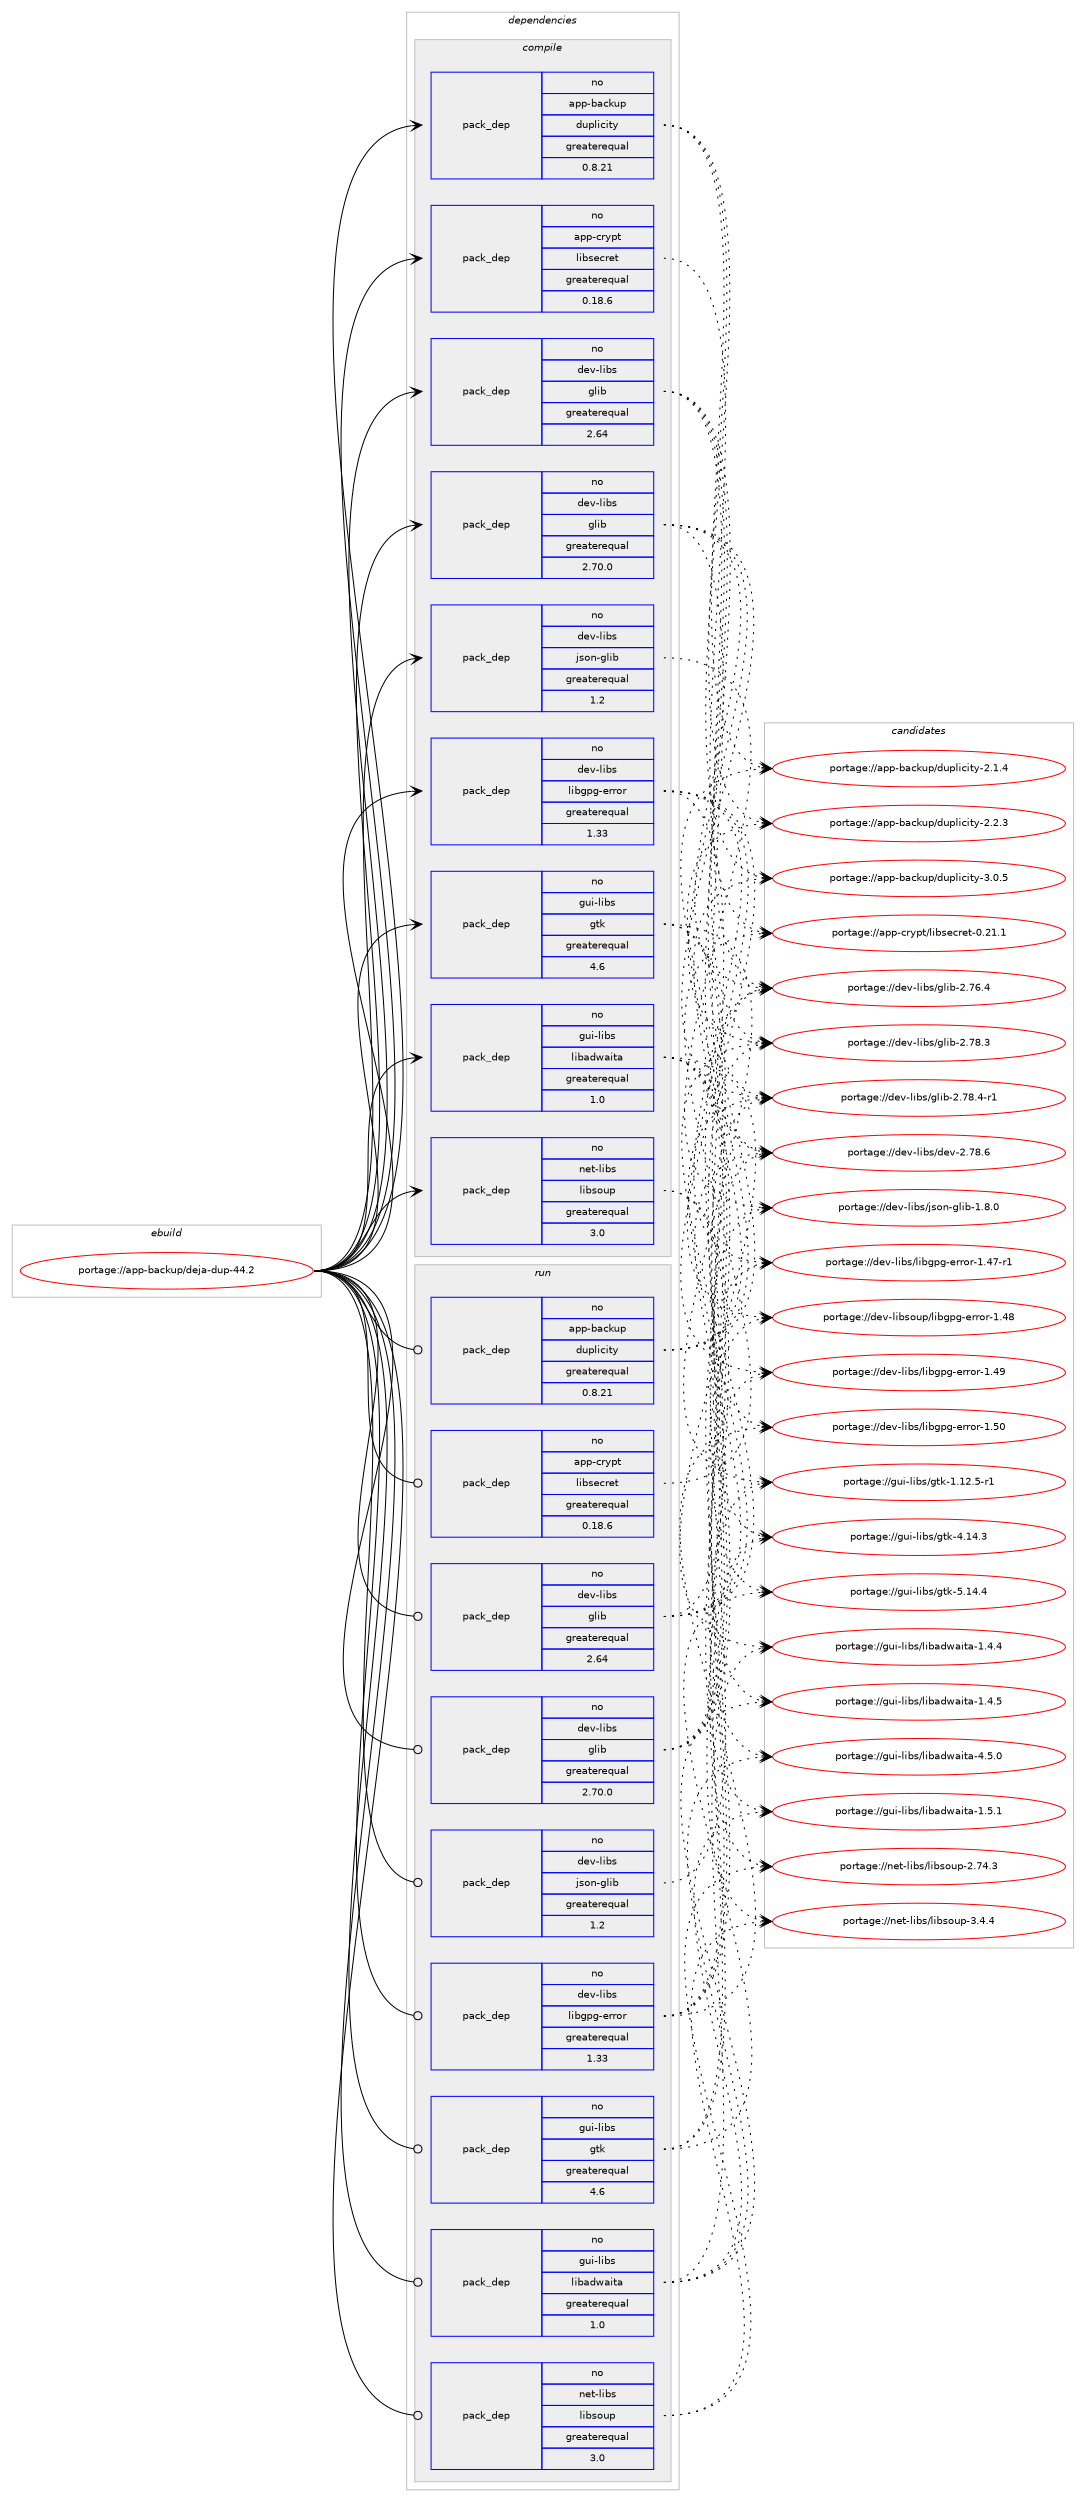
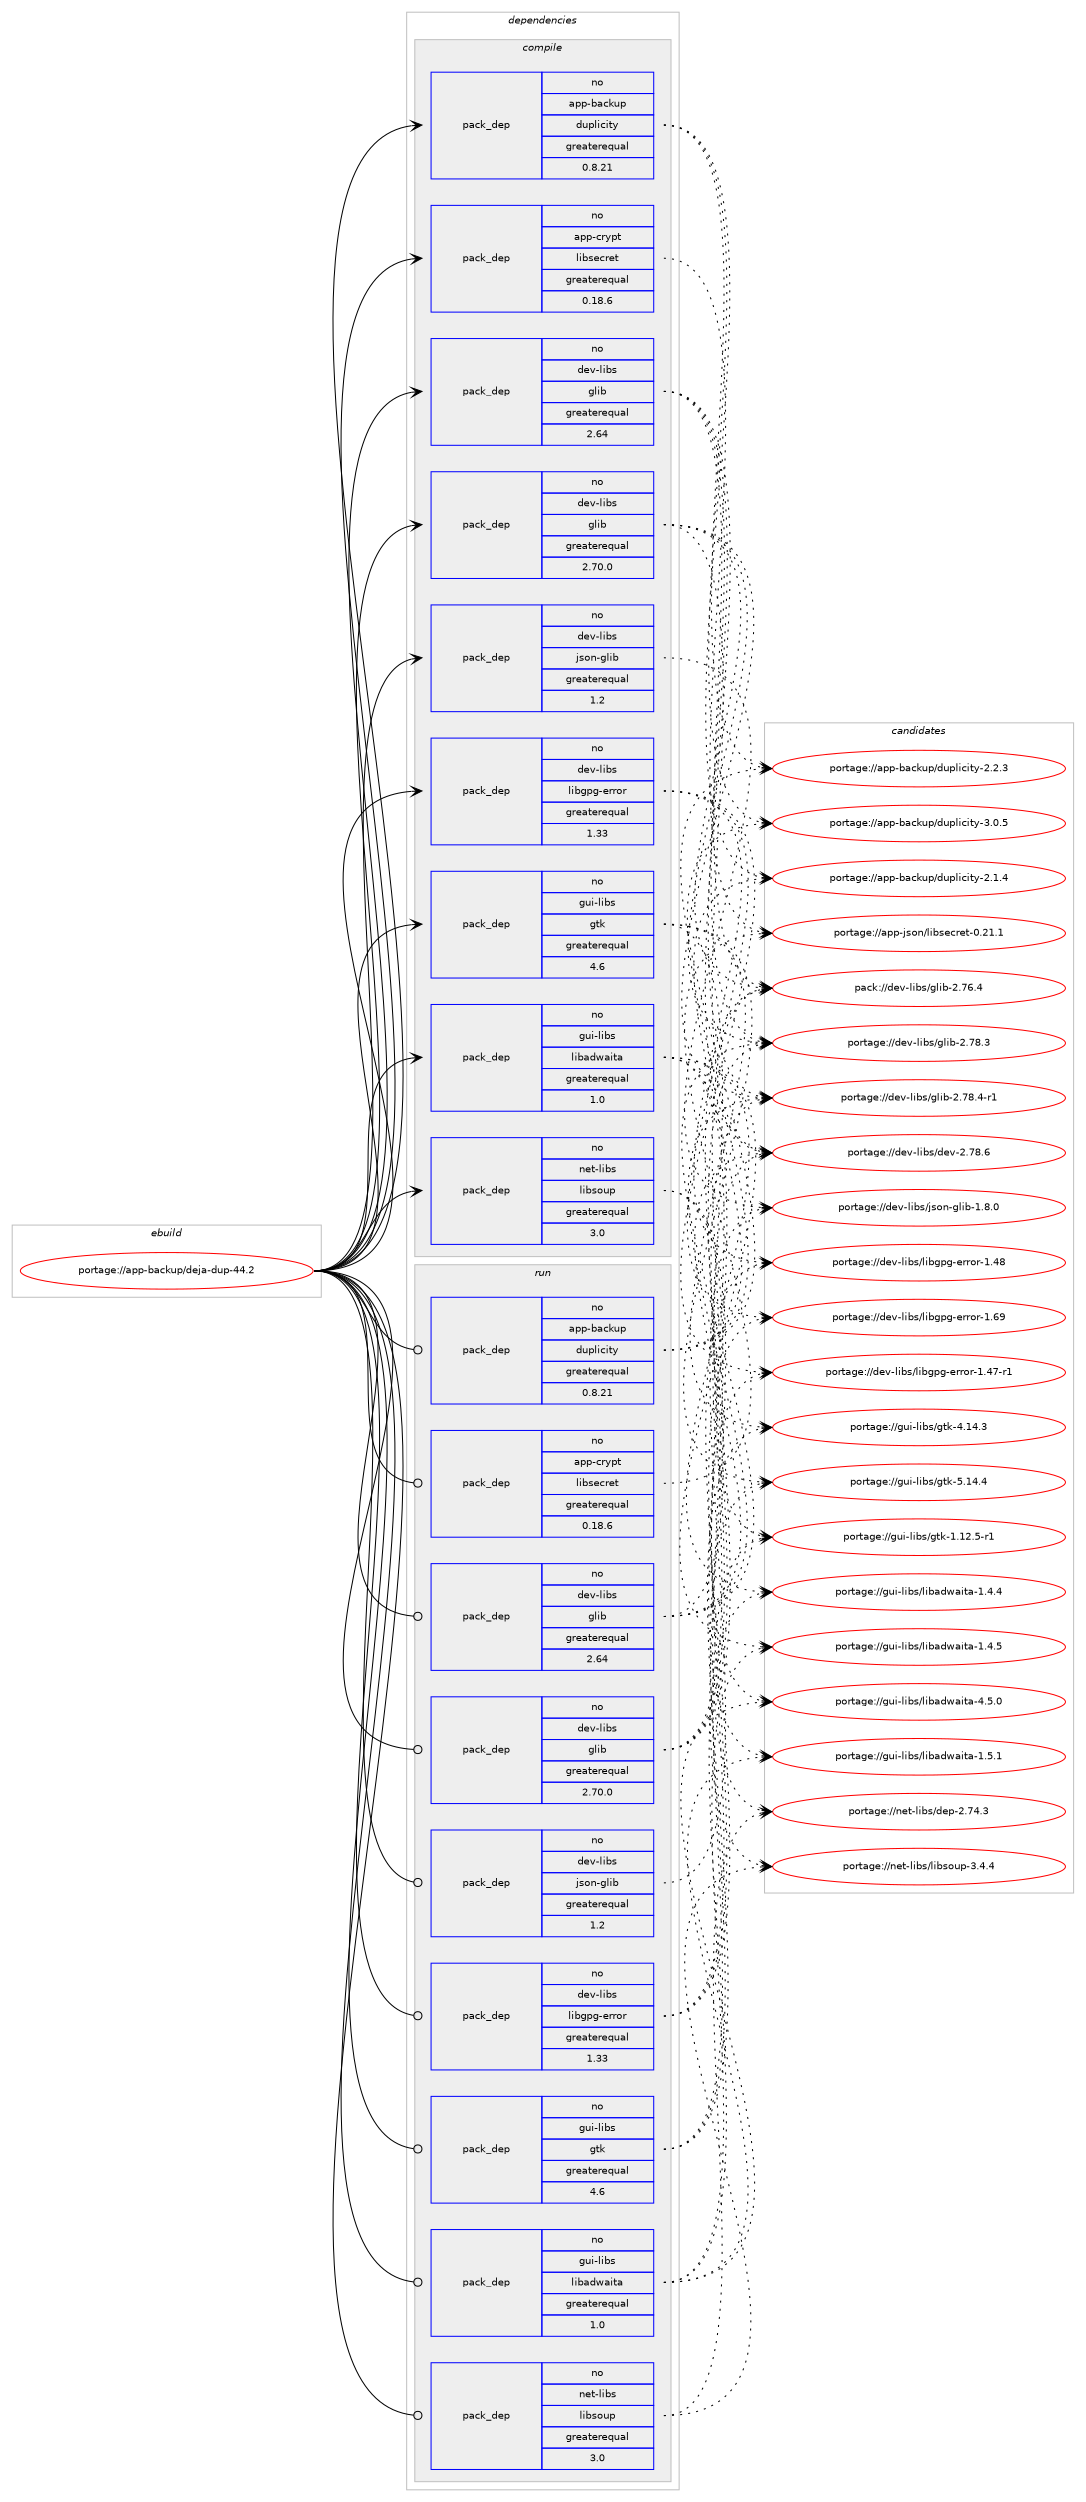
(919, 933) -> (919, 933)
(919, 988) -> (919, 988)
(919, 1318) -> (919, 1263)
(919, 1372) -> (919, 1318)
(919, 1427) -> none
(919, 1867) -> (919, 1812)
